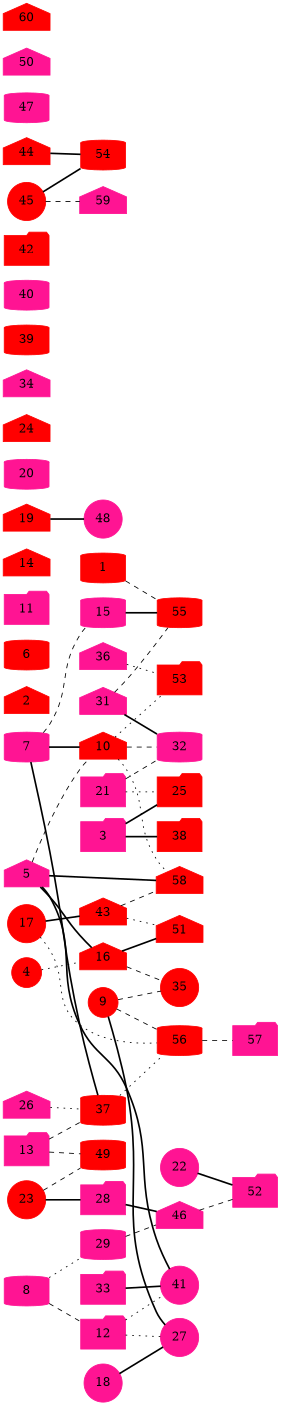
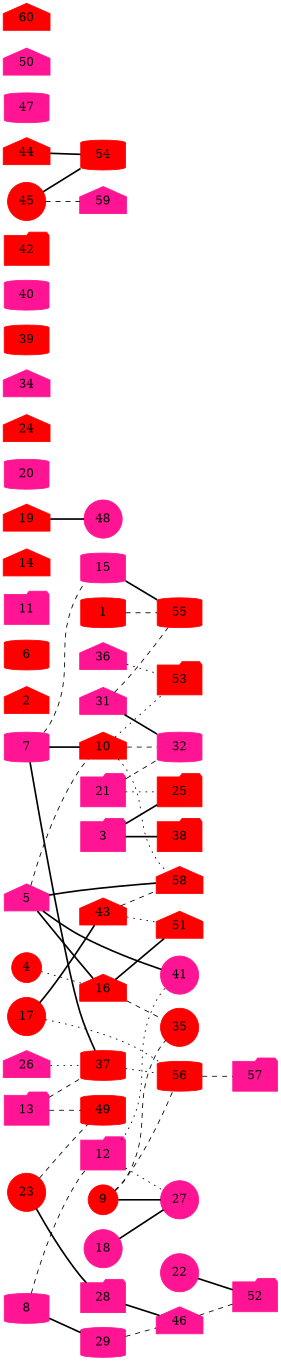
(65, 1268) -> (65, 1325)
(103, 1289) -> none
